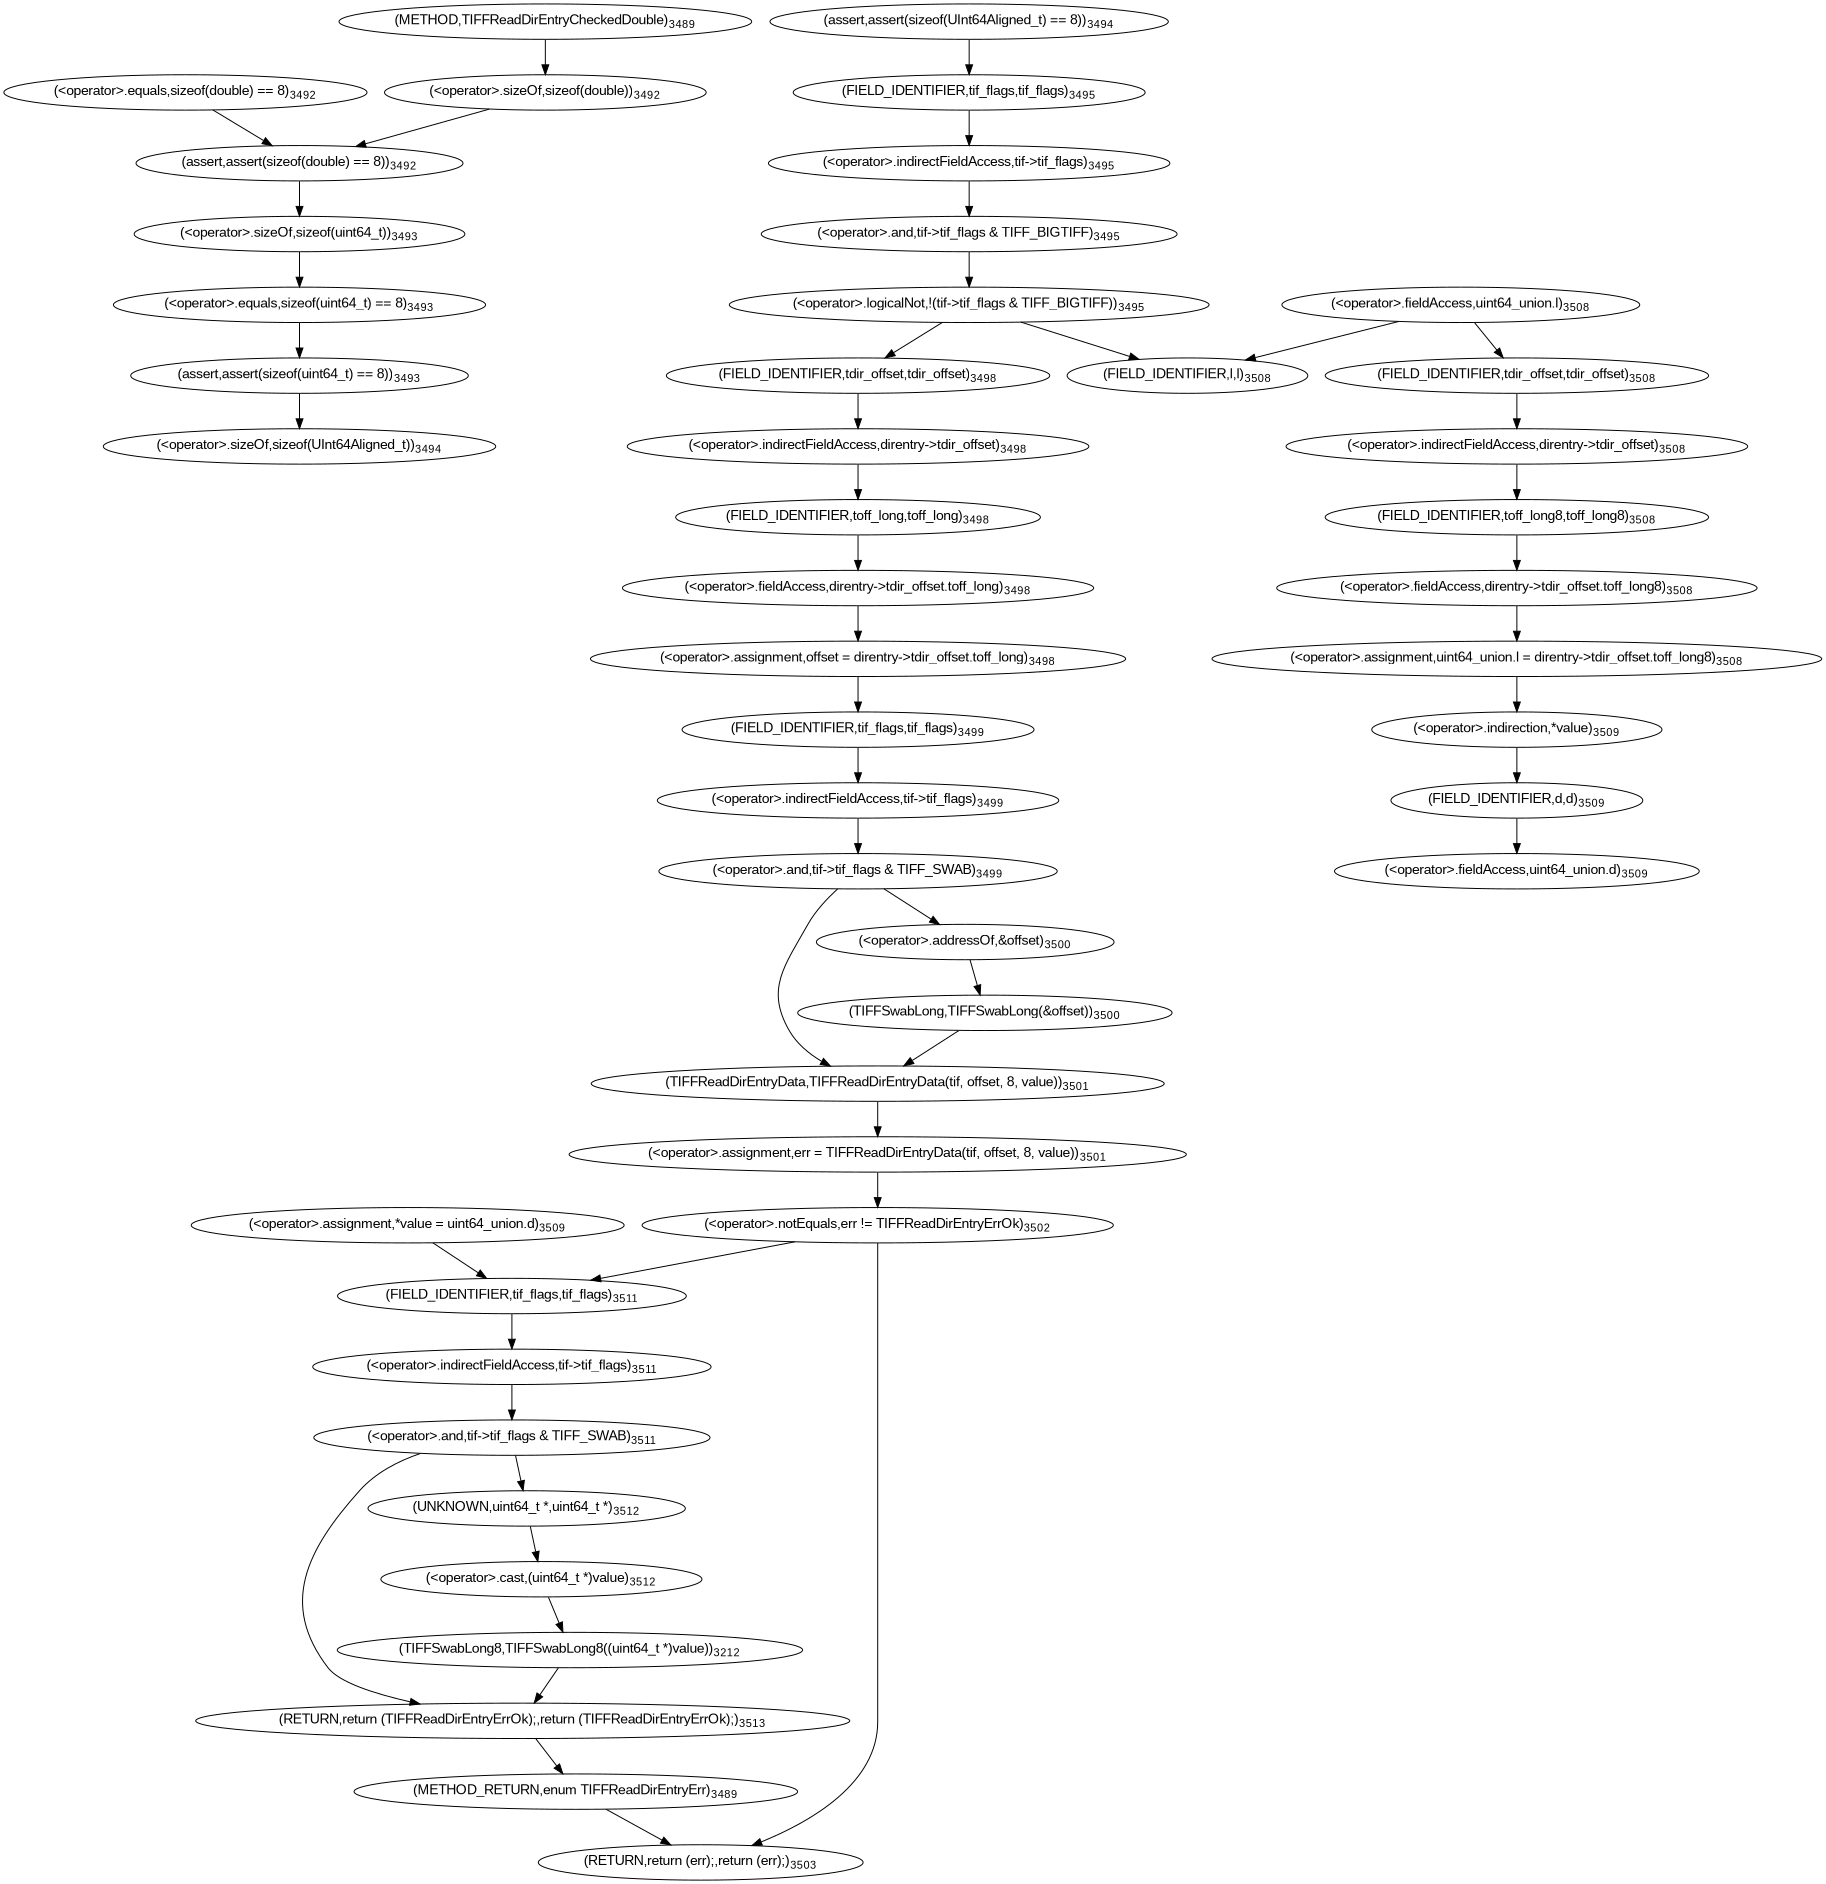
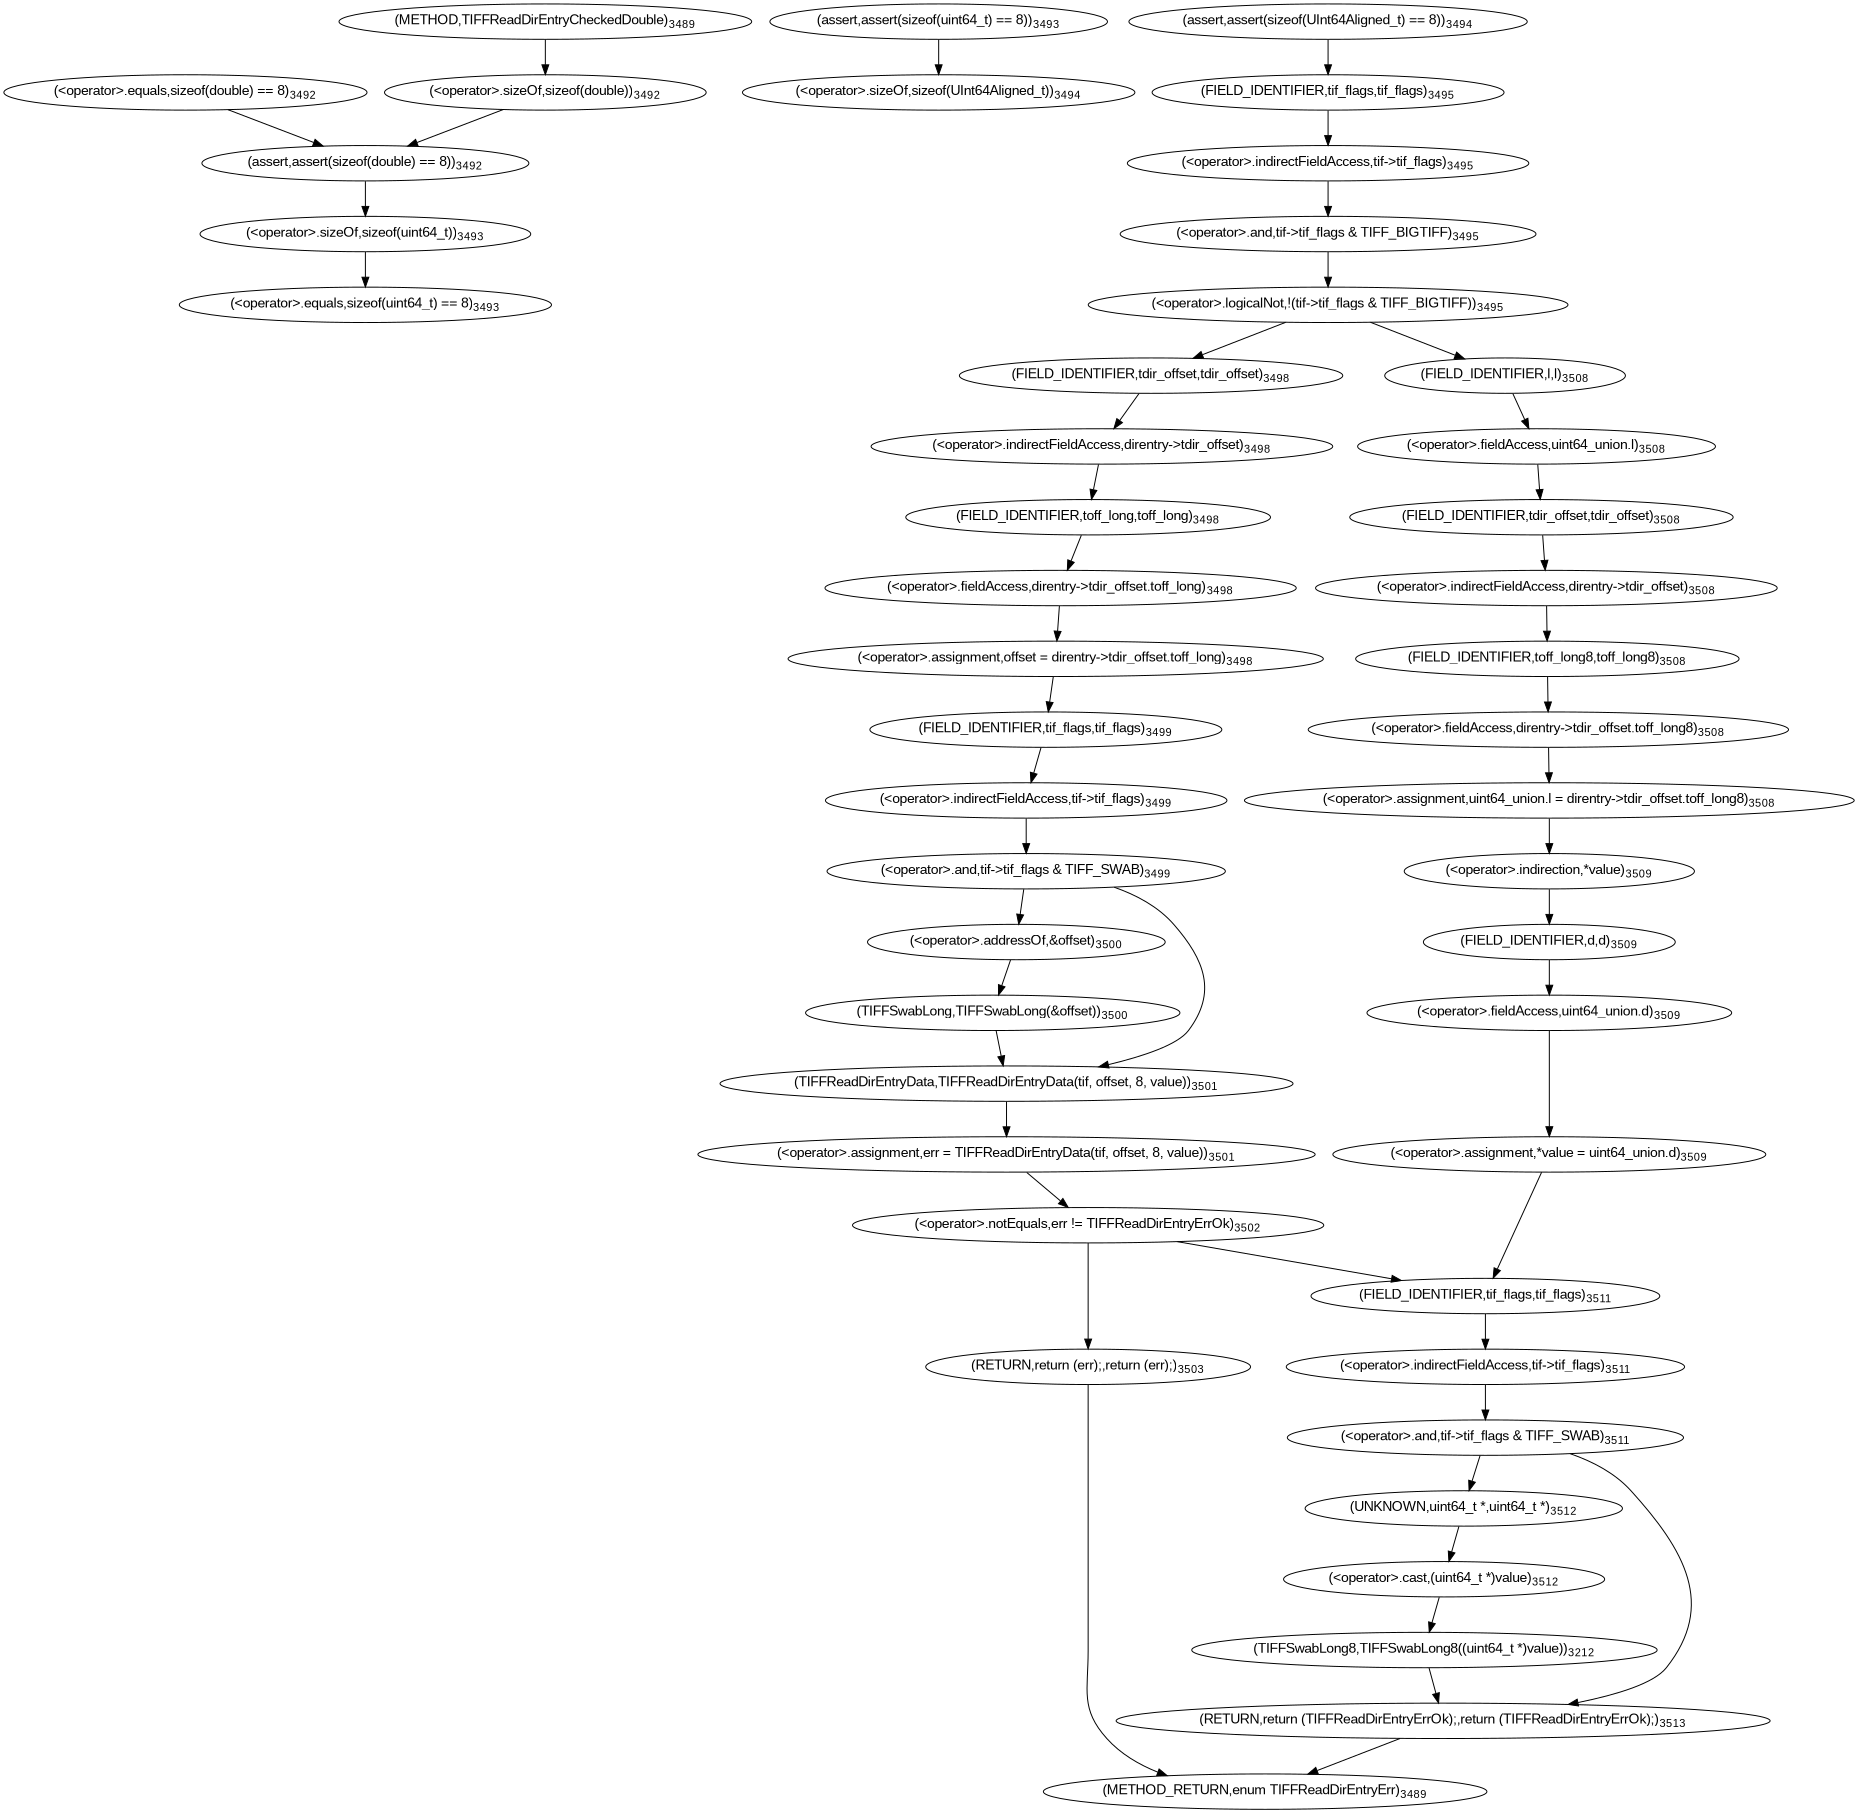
(300, 335) -> none
(1327, 339) -> (1519, 407)
none -> (1549, 1079)
(634, 1825) -> (1088, 1595)
